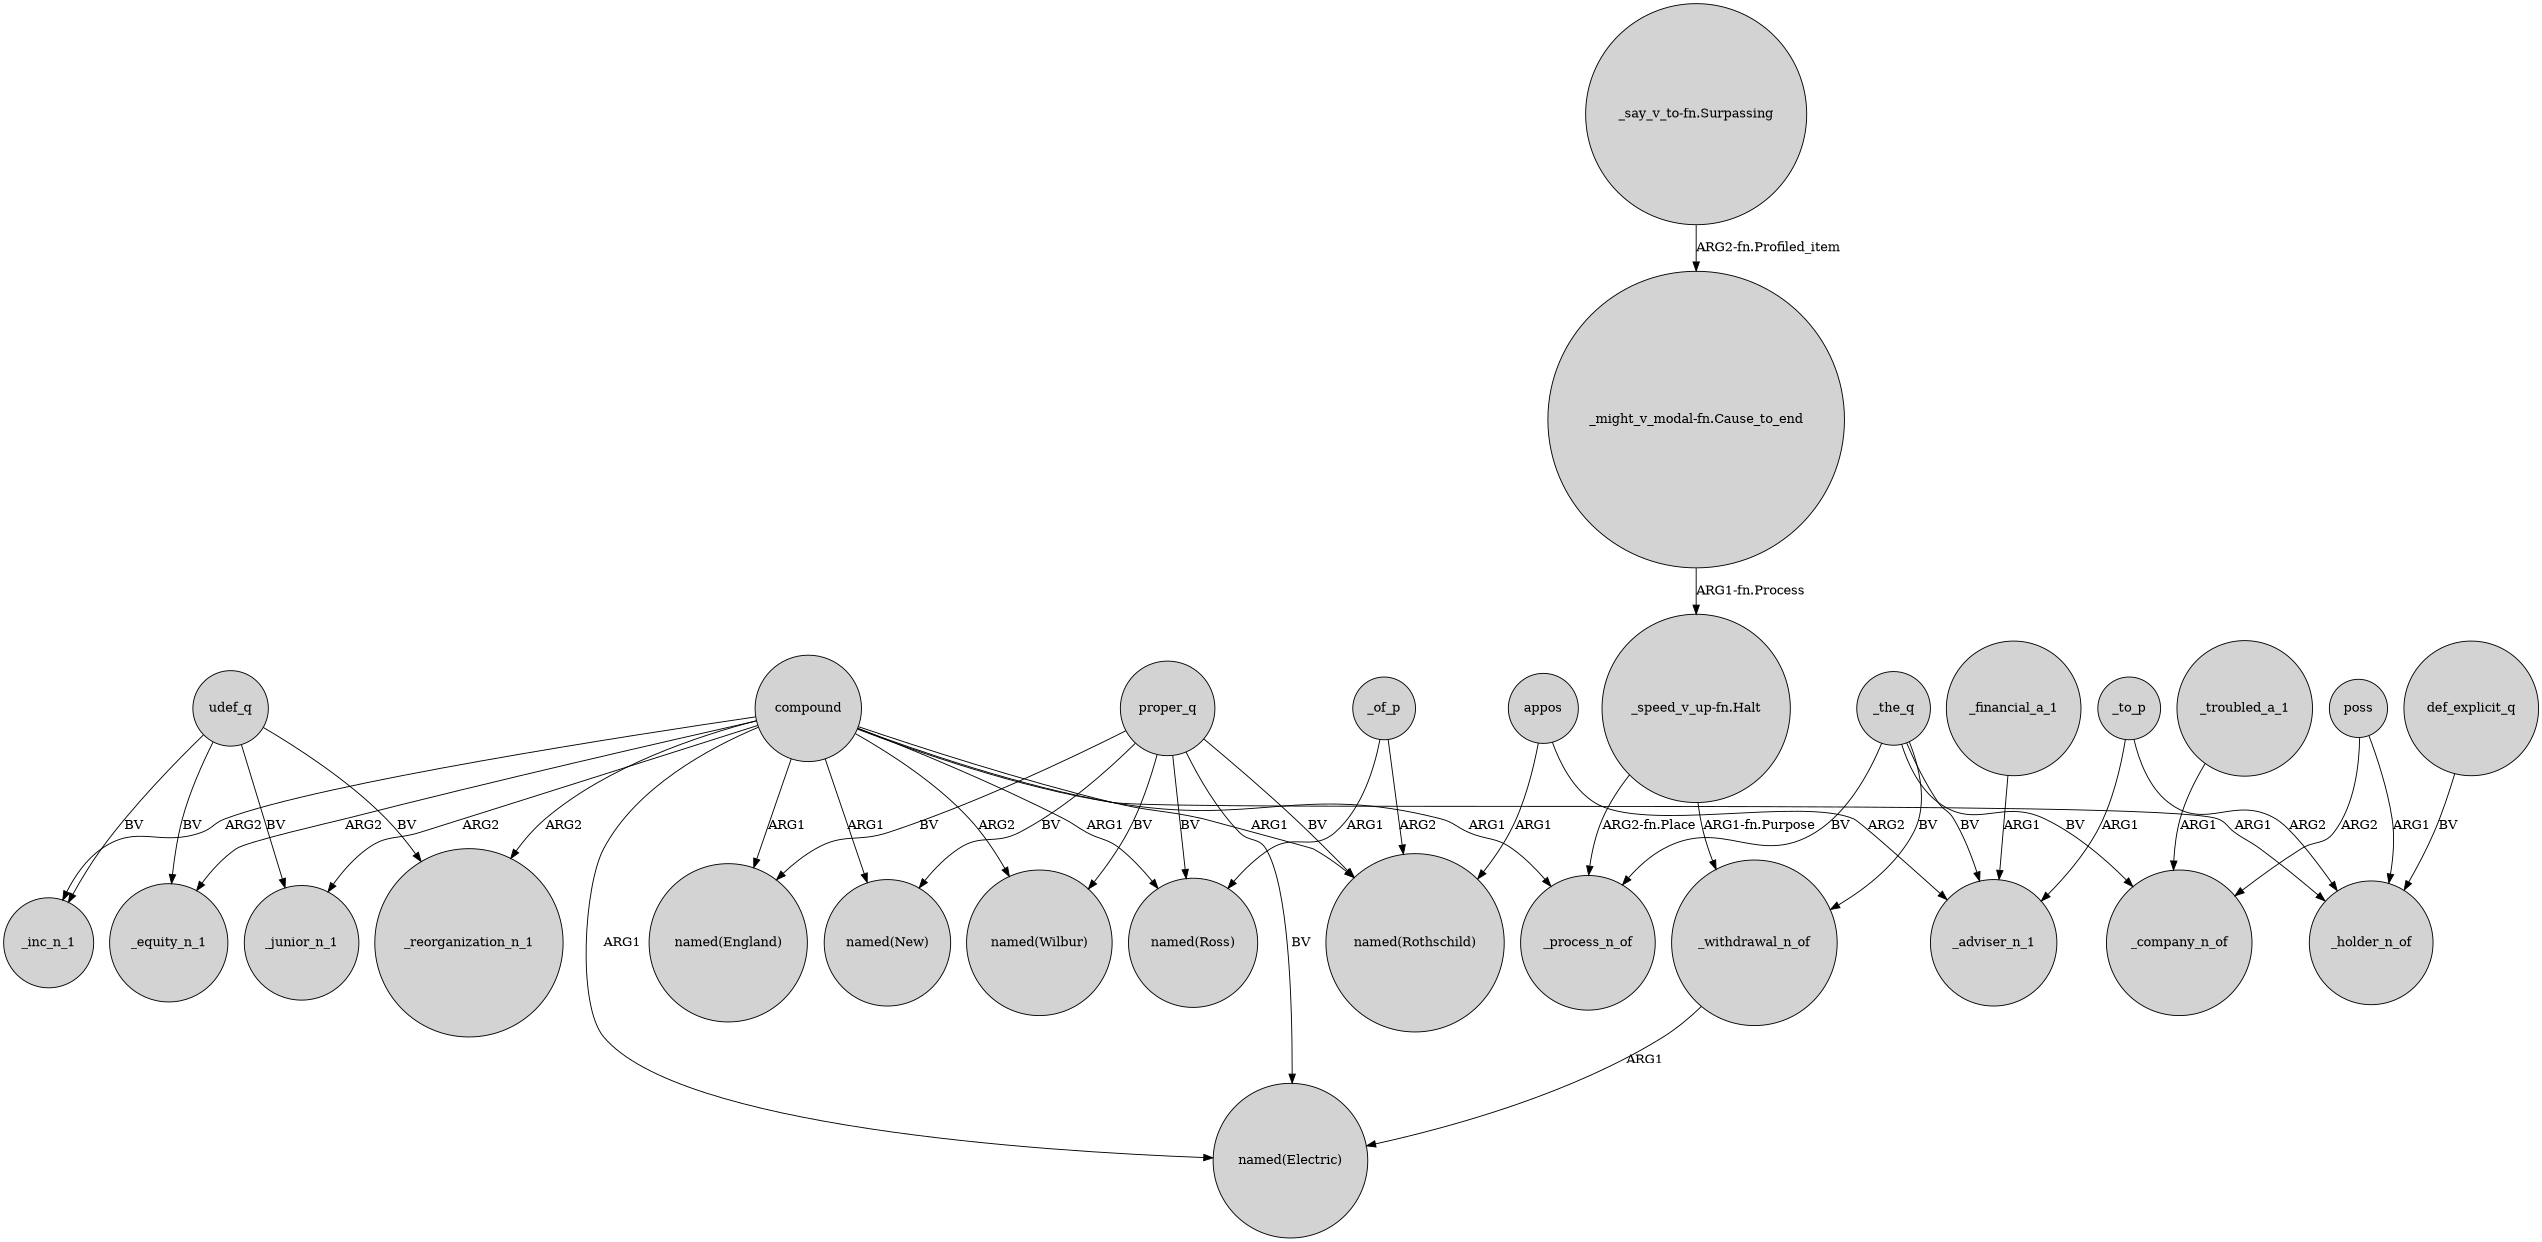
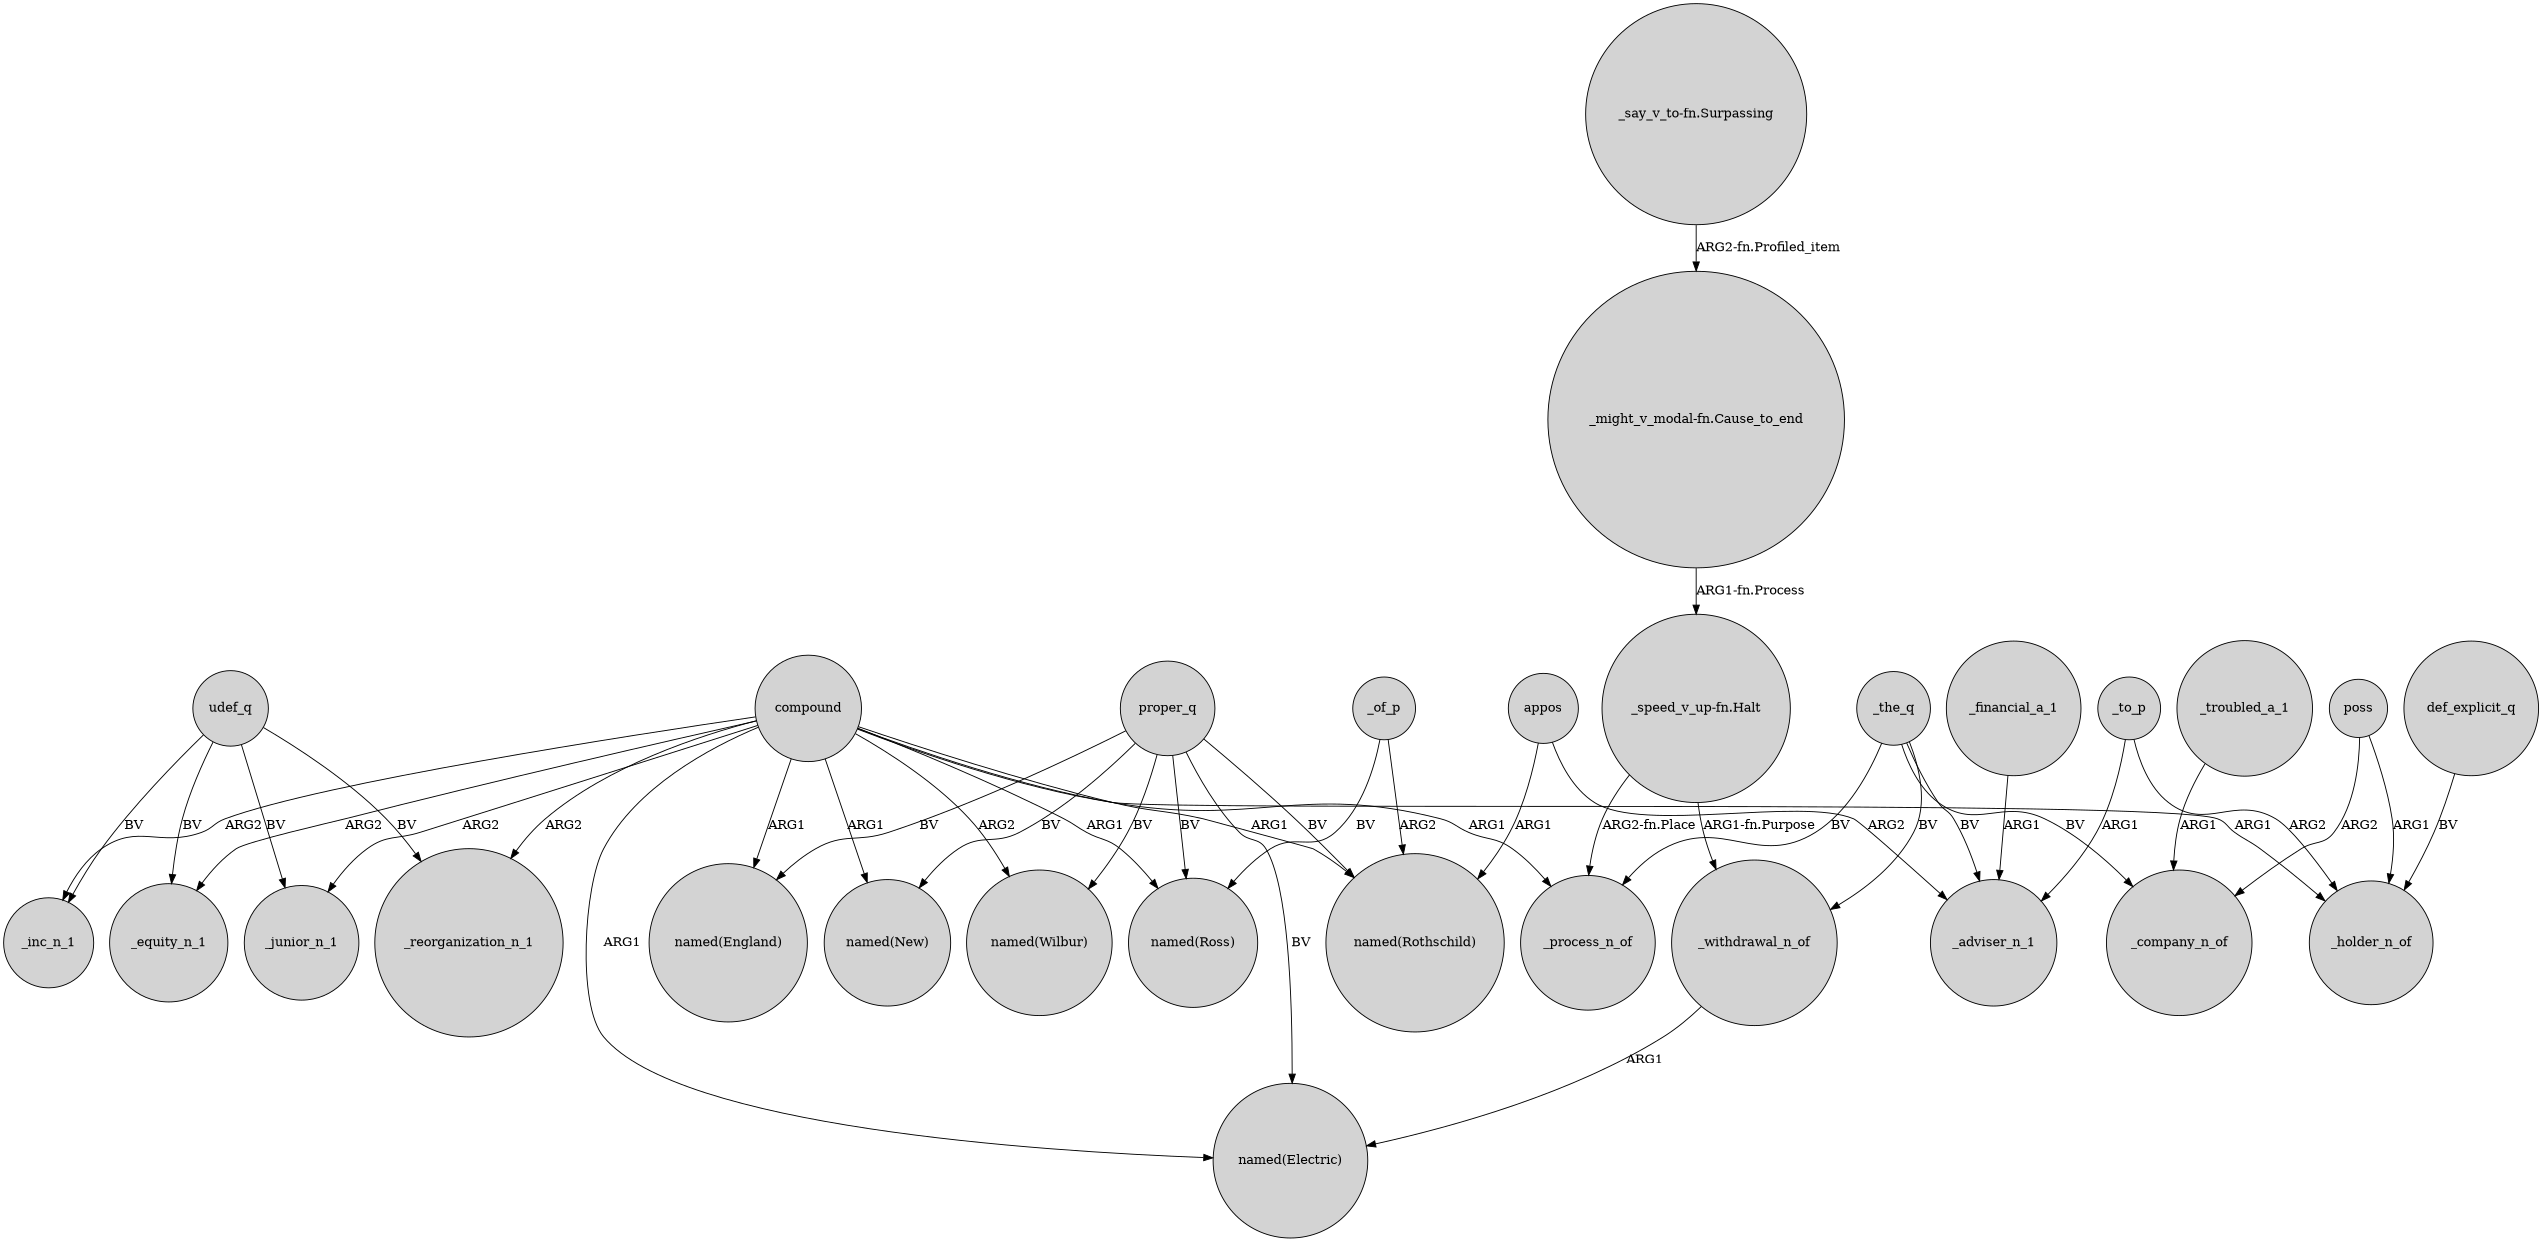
(1365, 826) -> (1365, 826)
